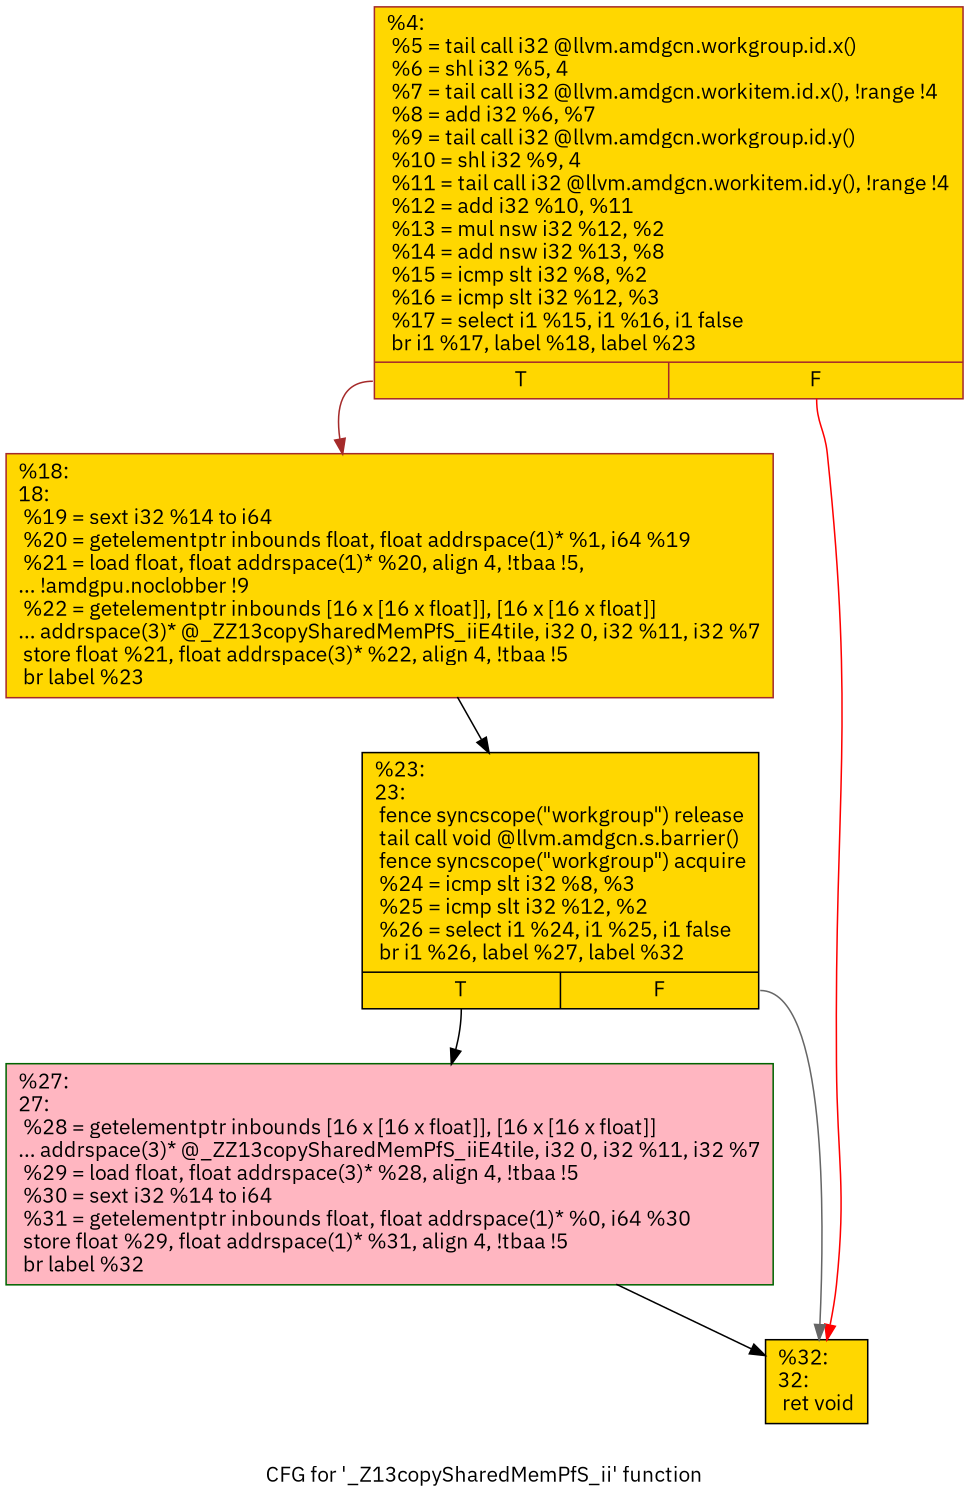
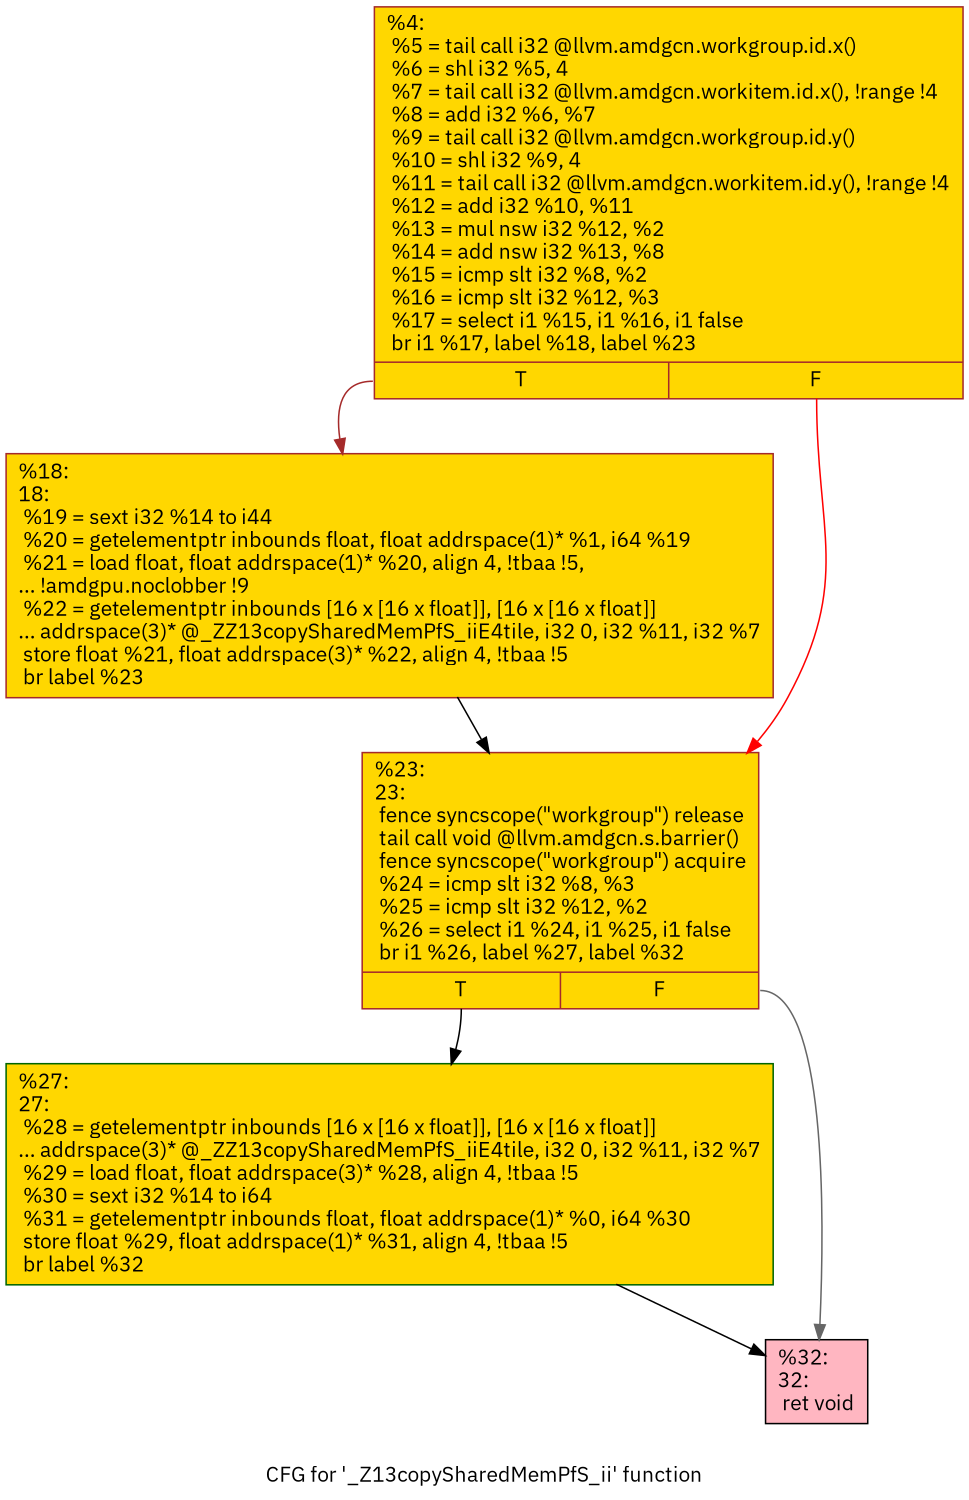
(146, 518) -> (146, 518)
(839, 861) -> (825, 578)
(560, 881) -> (560, 881)
(390, 1174) -> (390, 1174)
(817, 1382) -> (817, 1382)
